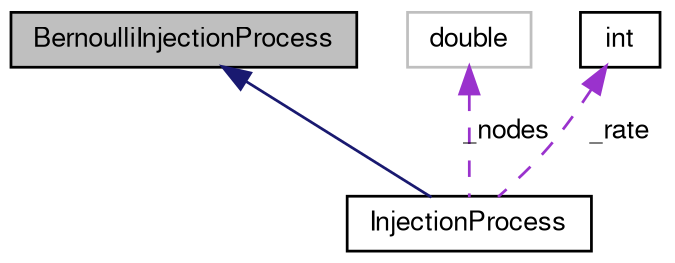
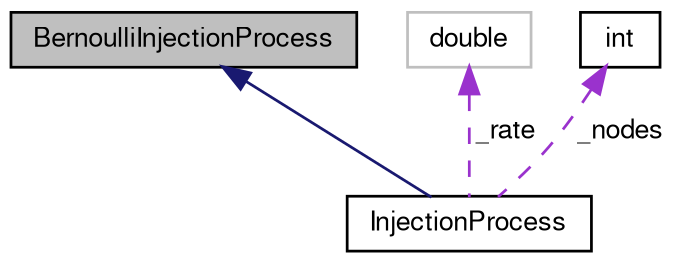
(504, 132) -> (504, 132)
(618, 132) -> (618, 132)
